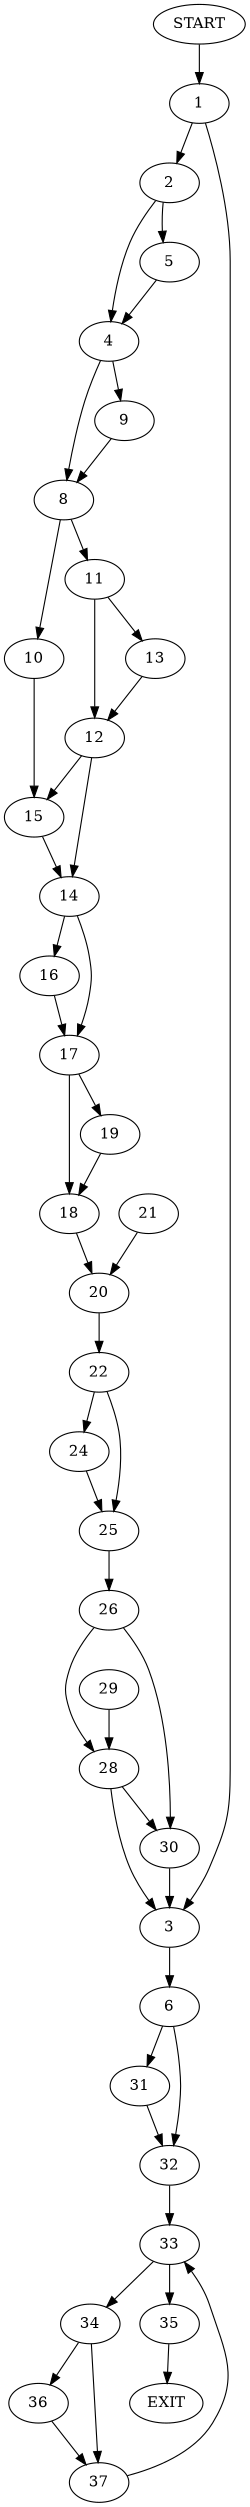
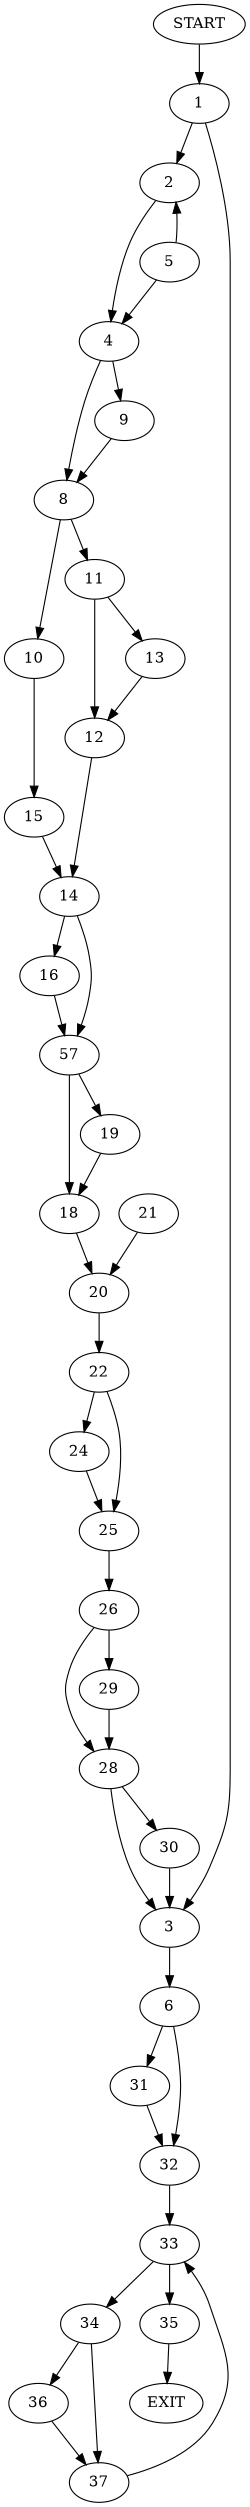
(162, 217) -> (177, 228)
(68, 773) -> none
(69, 1055) -> (69, 1055)
(162, 1718) -> (109, 1644)
